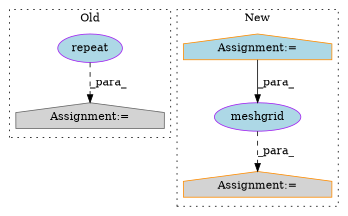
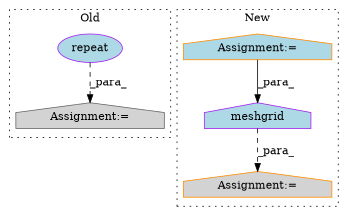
(258, 117) -> (258, 117)
